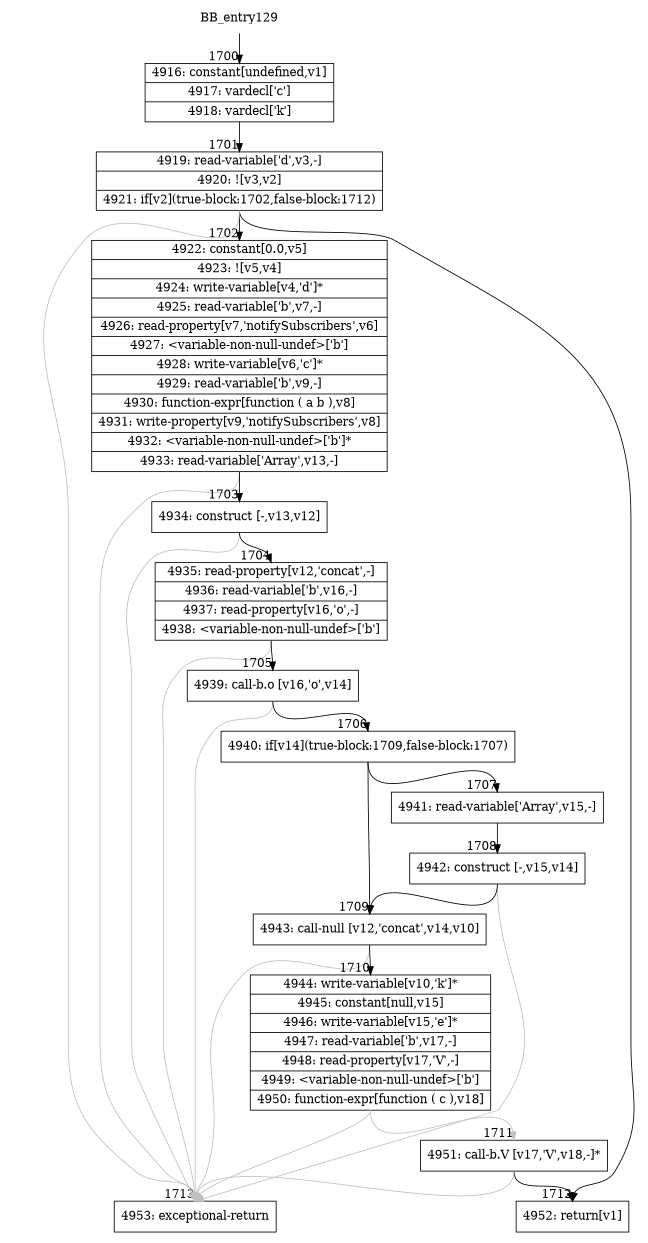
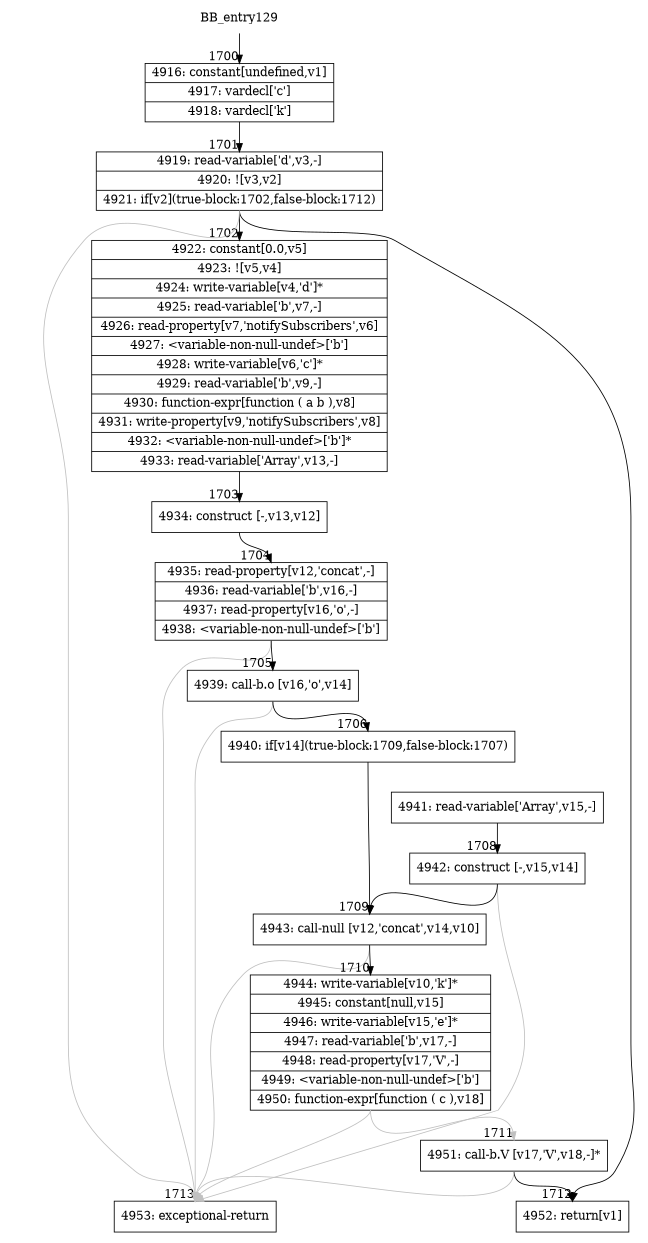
(429, 778) -> none
(100, 802) -> none
(132, 828) -> none
